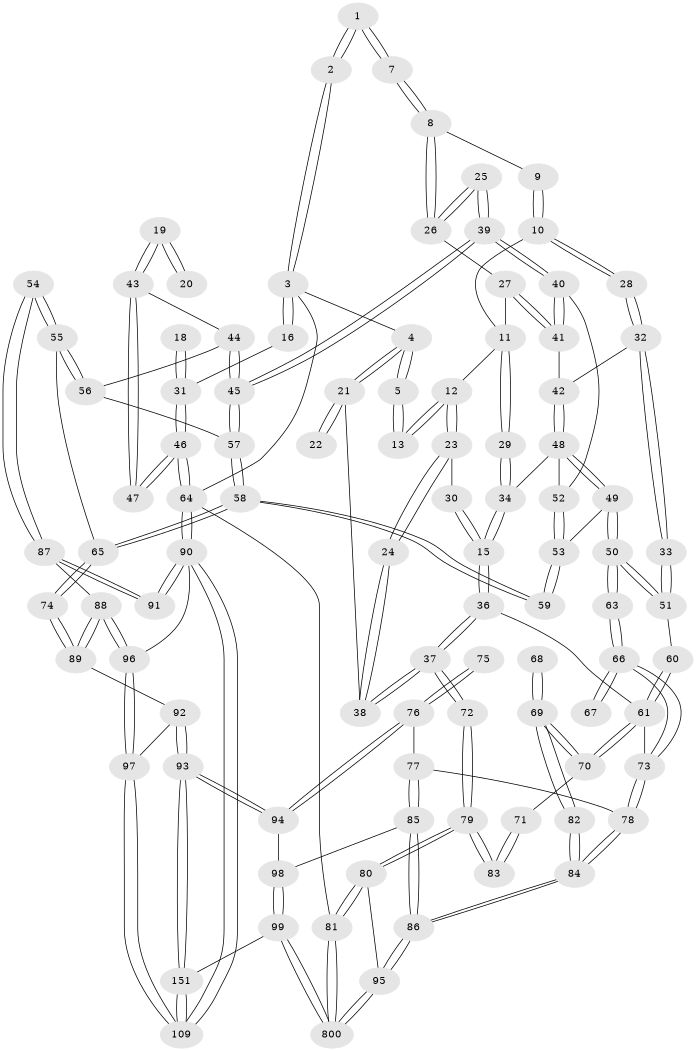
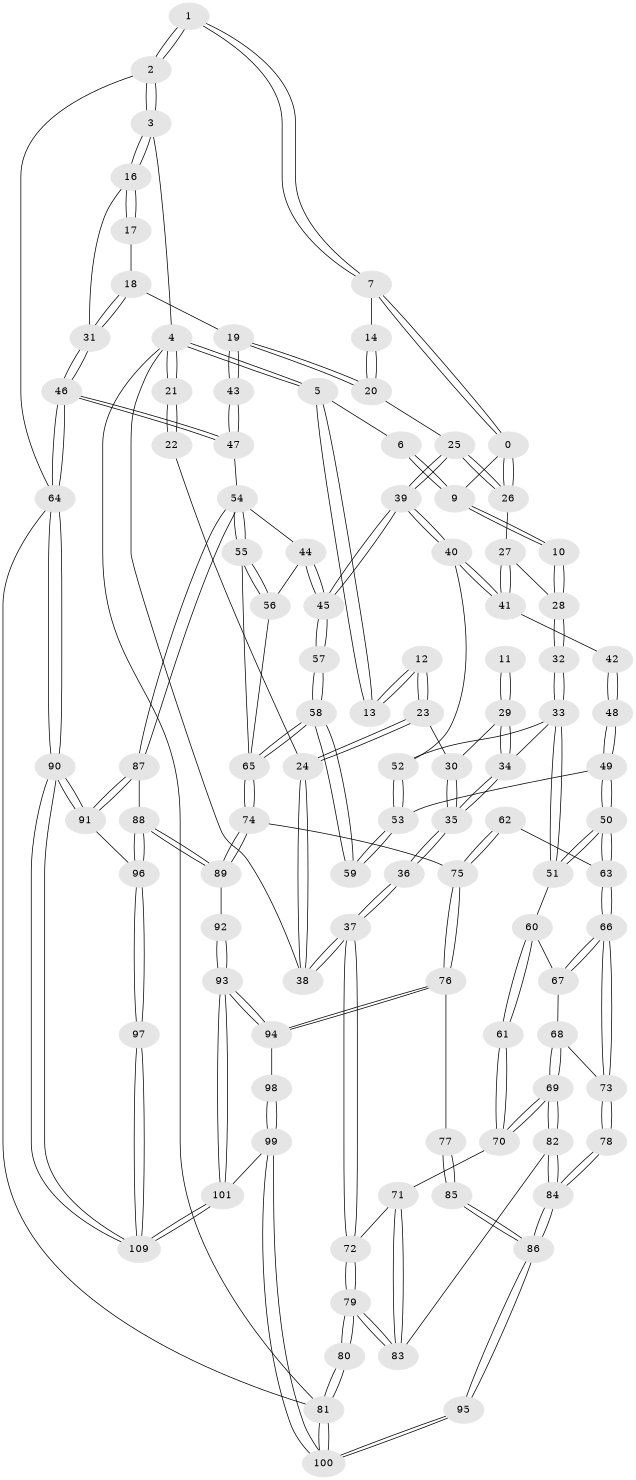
(431, 124) -> (508, 445)
none -> (131, 231)
(478, 274) -> none
none -> (182, 311)
(184, 311) -> (272, 526)
(505, 311) -> (532, 579)
none -> (371, 338)
(601, 364) -> none
(479, 365) -> none
(296, 413) -> (21, 254)
(162, 415) -> (260, 686)
none -> (413, 418)
none -> (401, 445)
none -> (236, 472)
(532, 472) -> (532, 740)
(559, 472) -> (489, 738)
(352, 552) -> (160, 653)
(484, 552) -> (452, 820)
none -> (232, 608)
(183, 617) -> (112, 847)
(571, 651) -> none
none -> (485, 734)
(155, 740) -> none
(645, 740) -> (582, 1062)
(524, 786) -> none
none -> (505, 820)
none -> (357, 840)
(346, 847) -> none
none -> (180, 876)
(373, 928) -> none
none -> (545, 954)
(182, 981) -> (223, 1196)
none -> (558, 1008)
(332, 1035) -> (324, 1464)
none -> (374, 1222)
none -> (476, 1249)
